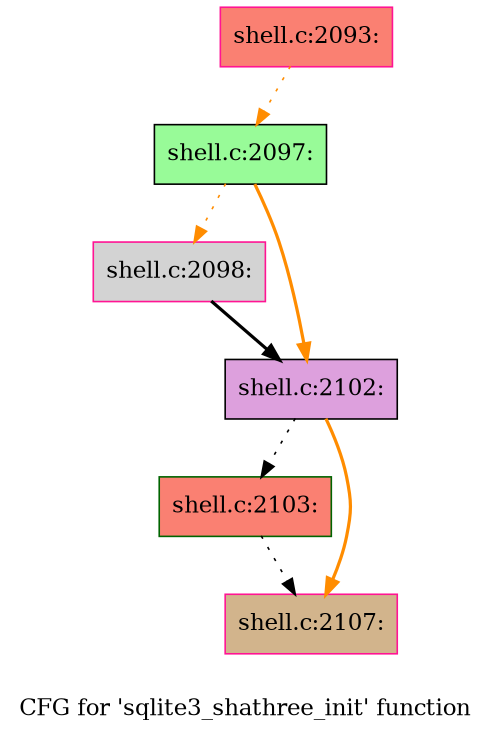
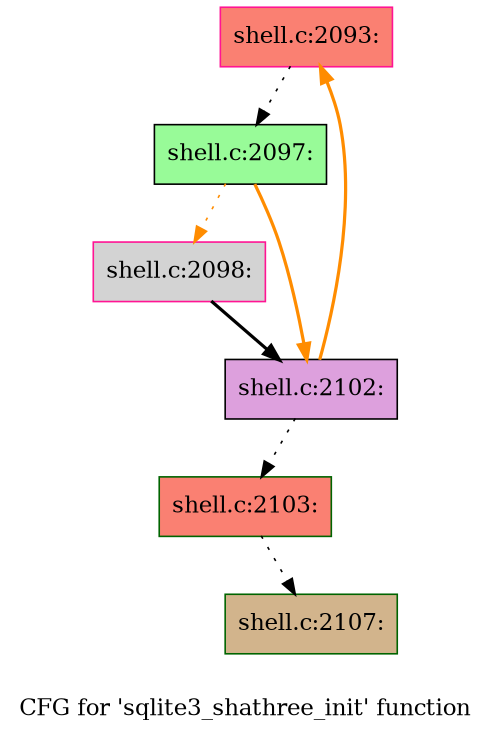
(277, 89) -> (277, 89)
(350, 498) -> (344, 221)
(311, 624) -> (311, 624)
